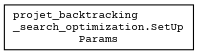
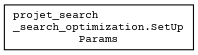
(99, 27) -> (99, 27)
